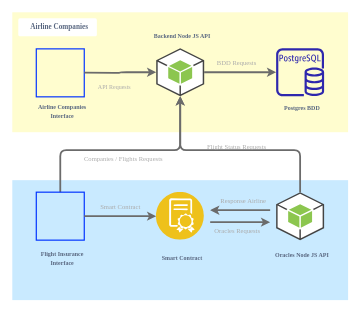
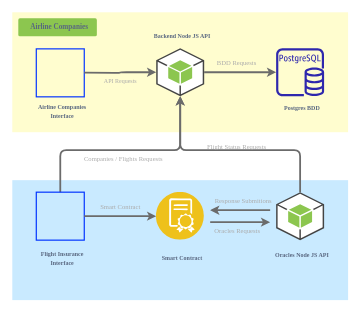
(58, 27) -> (58, 27)
(114, 87) -> (120, 81)
(244, 201) -> (244, 201)
